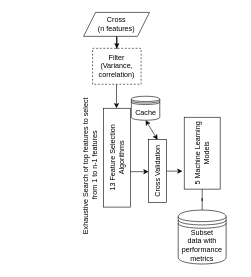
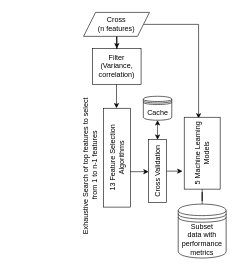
none -> (199, 41)
(117, 66) -> (117, 66)
(146, 108) -> (158, 108)
(203, 237) -> (203, 231)
